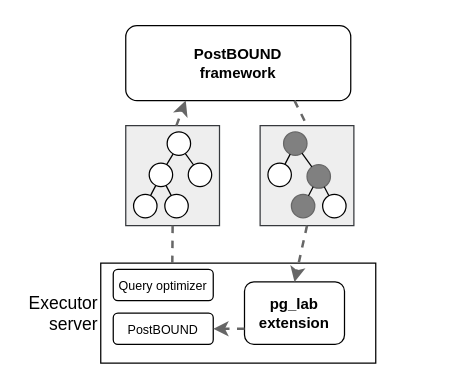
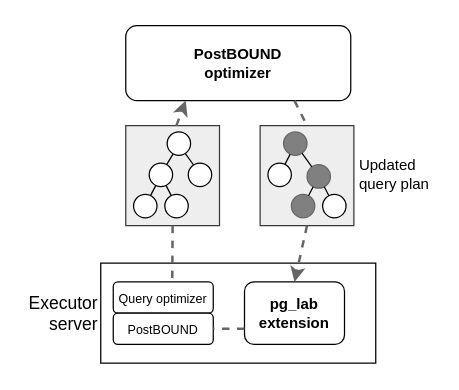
(238, 63) -> (238, 63)
none -> (394, 174)
(163, 285) -> (163, 298)
(226, 329) -> (220, 329)
